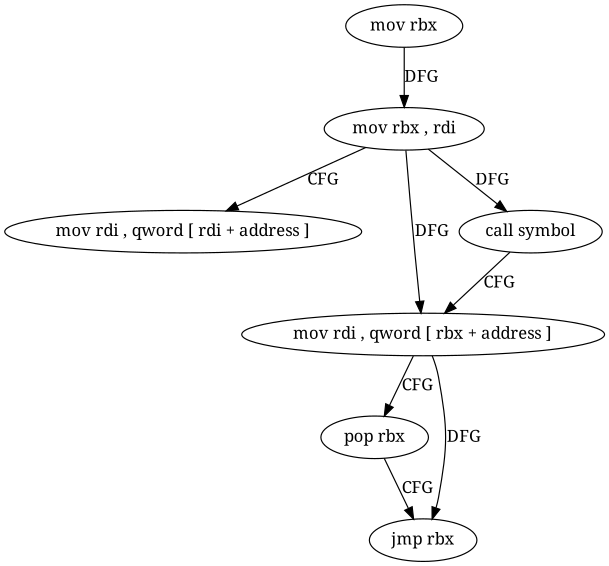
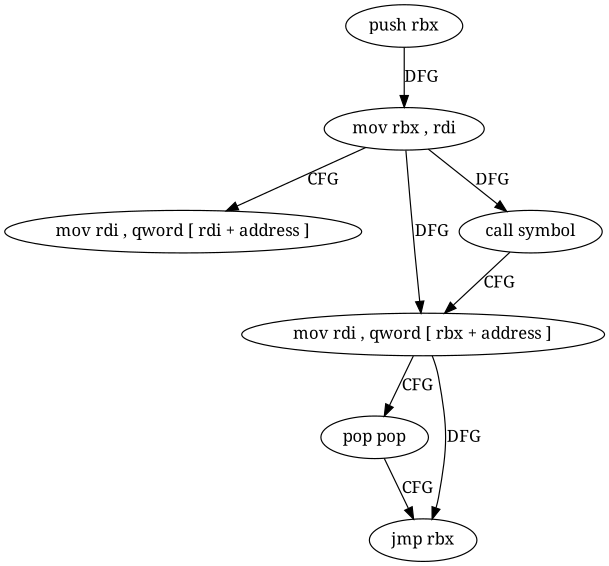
(404, 26) -> (404, 26)
(375, 437) -> (375, 437)
